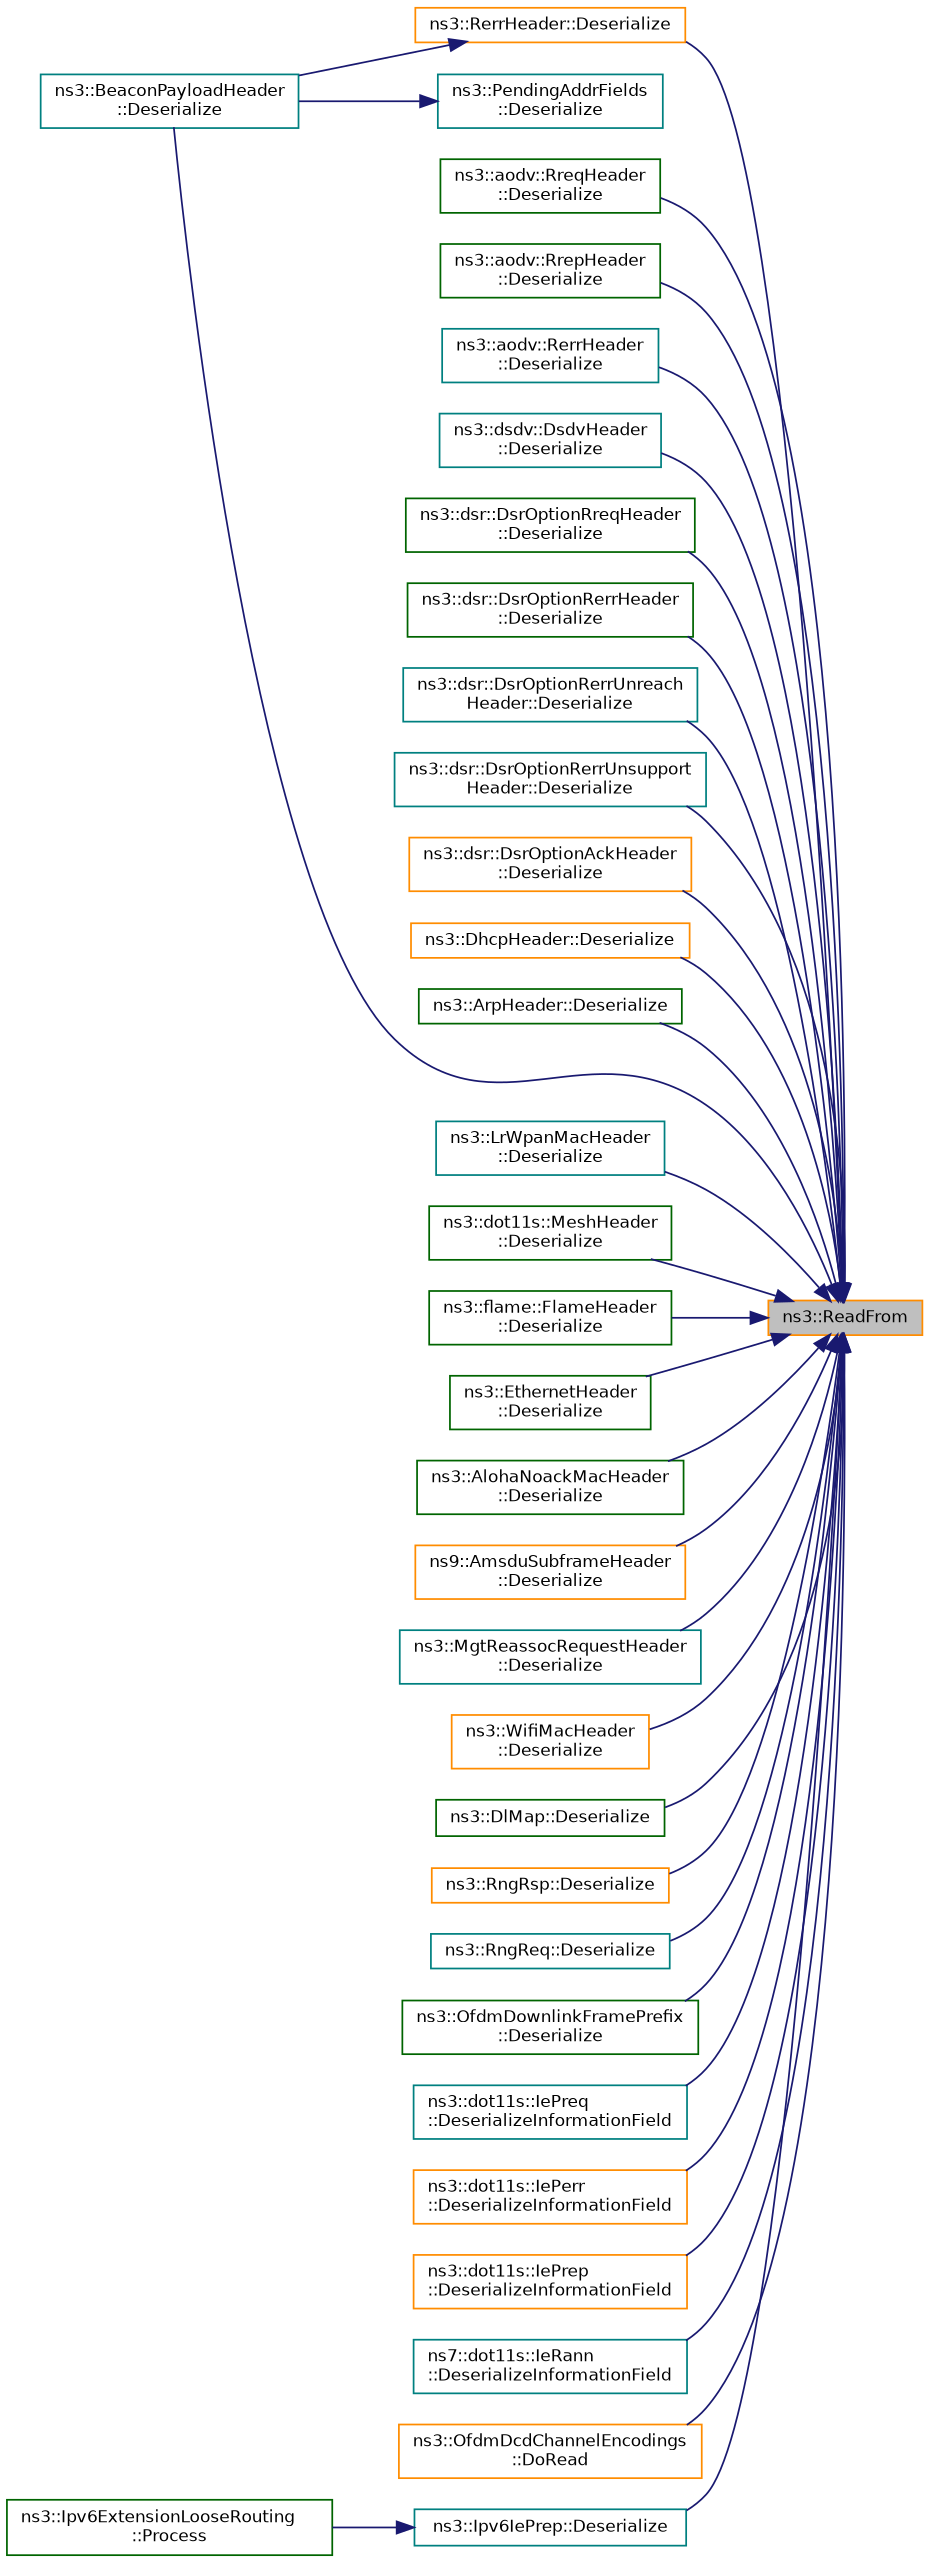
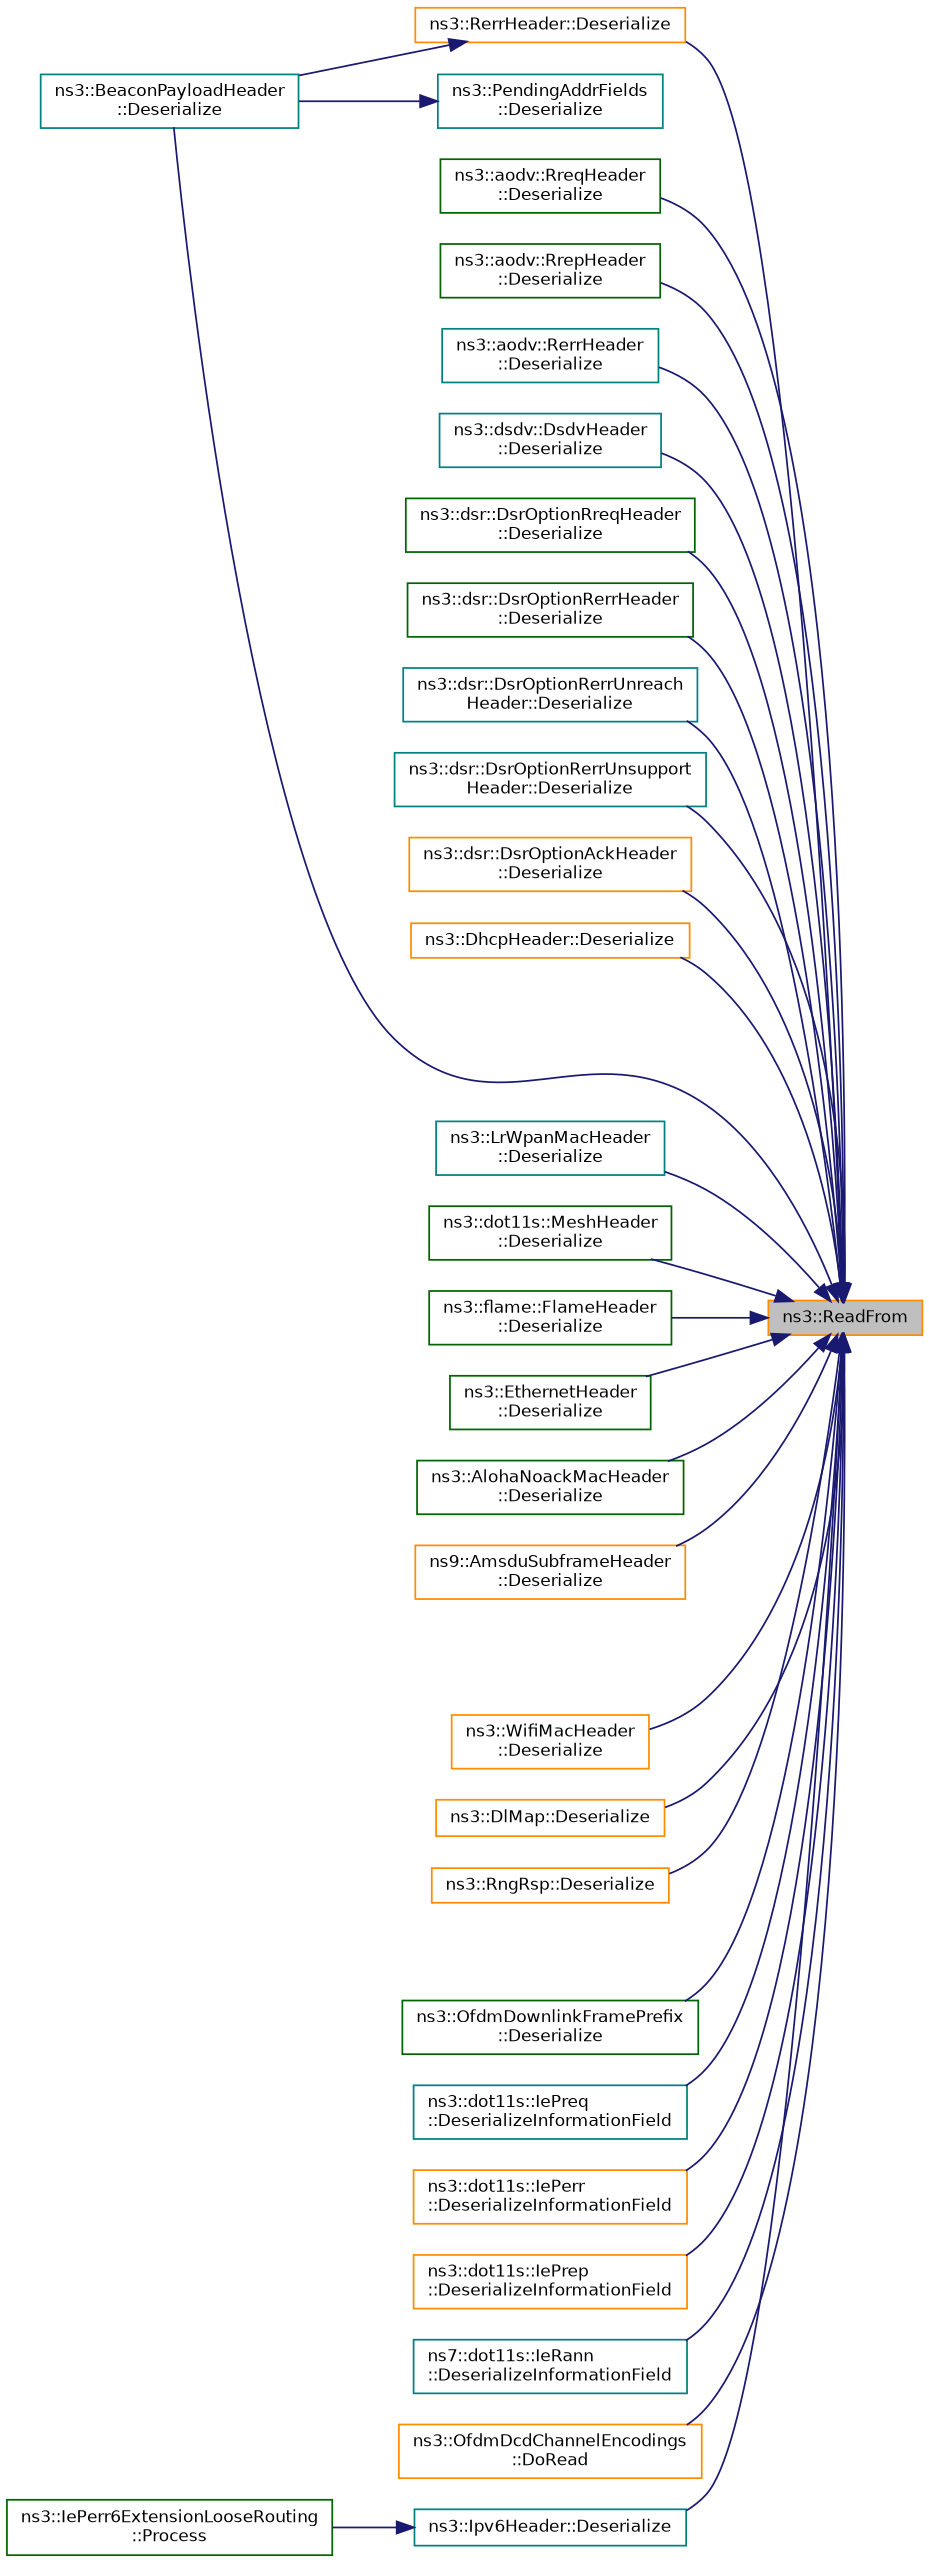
(550, 1006) -> none
(550, 1657) -> none
(550, 1818) -> (550, 1818)
(550, 1951) -> none
(170, 2527) -> (170, 2527)
(550, 2527) -> (550, 2527)
